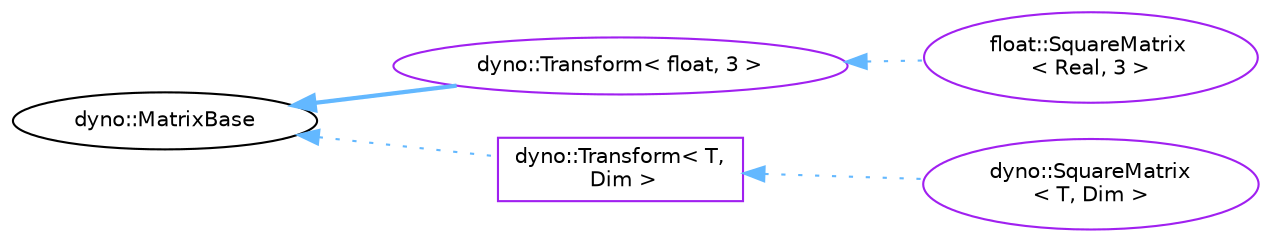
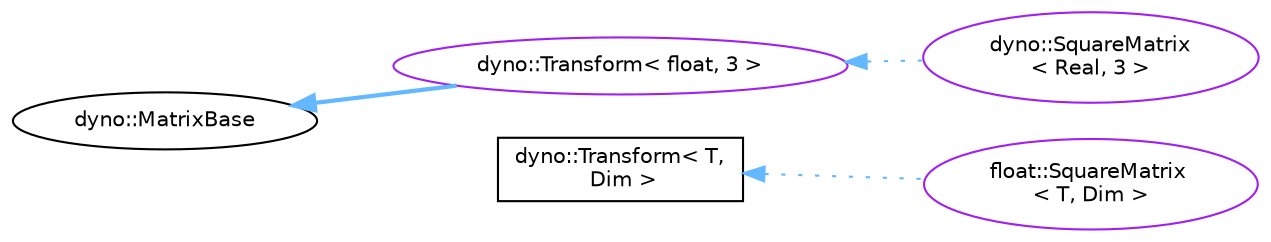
(1091, 57) -> (1091, 57)
(408, 147) -> none
(621, 169) -> (621, 169)
(1091, 184) -> (1091, 184)
